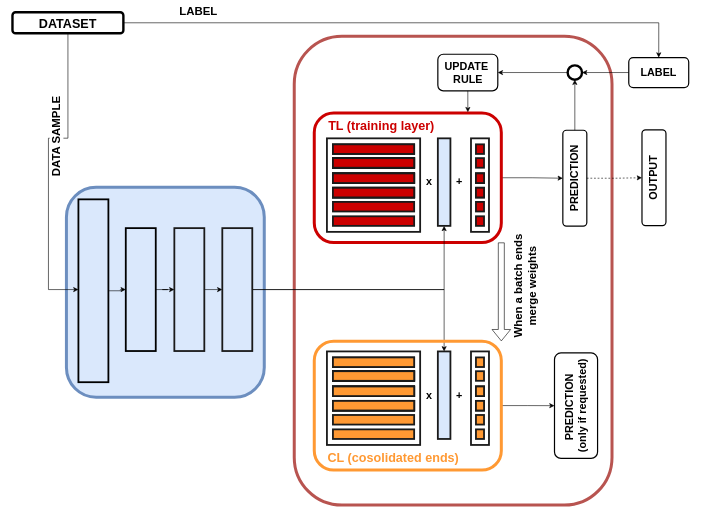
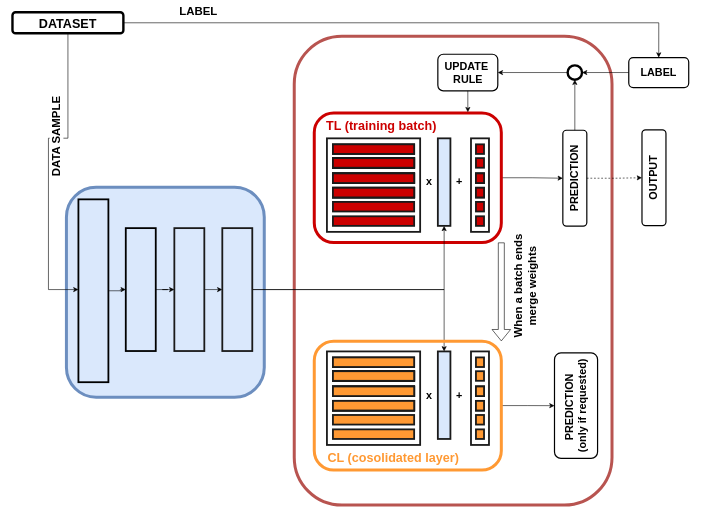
(382, 125) -> (382, 125)
(394, 458) -> (394, 458)
